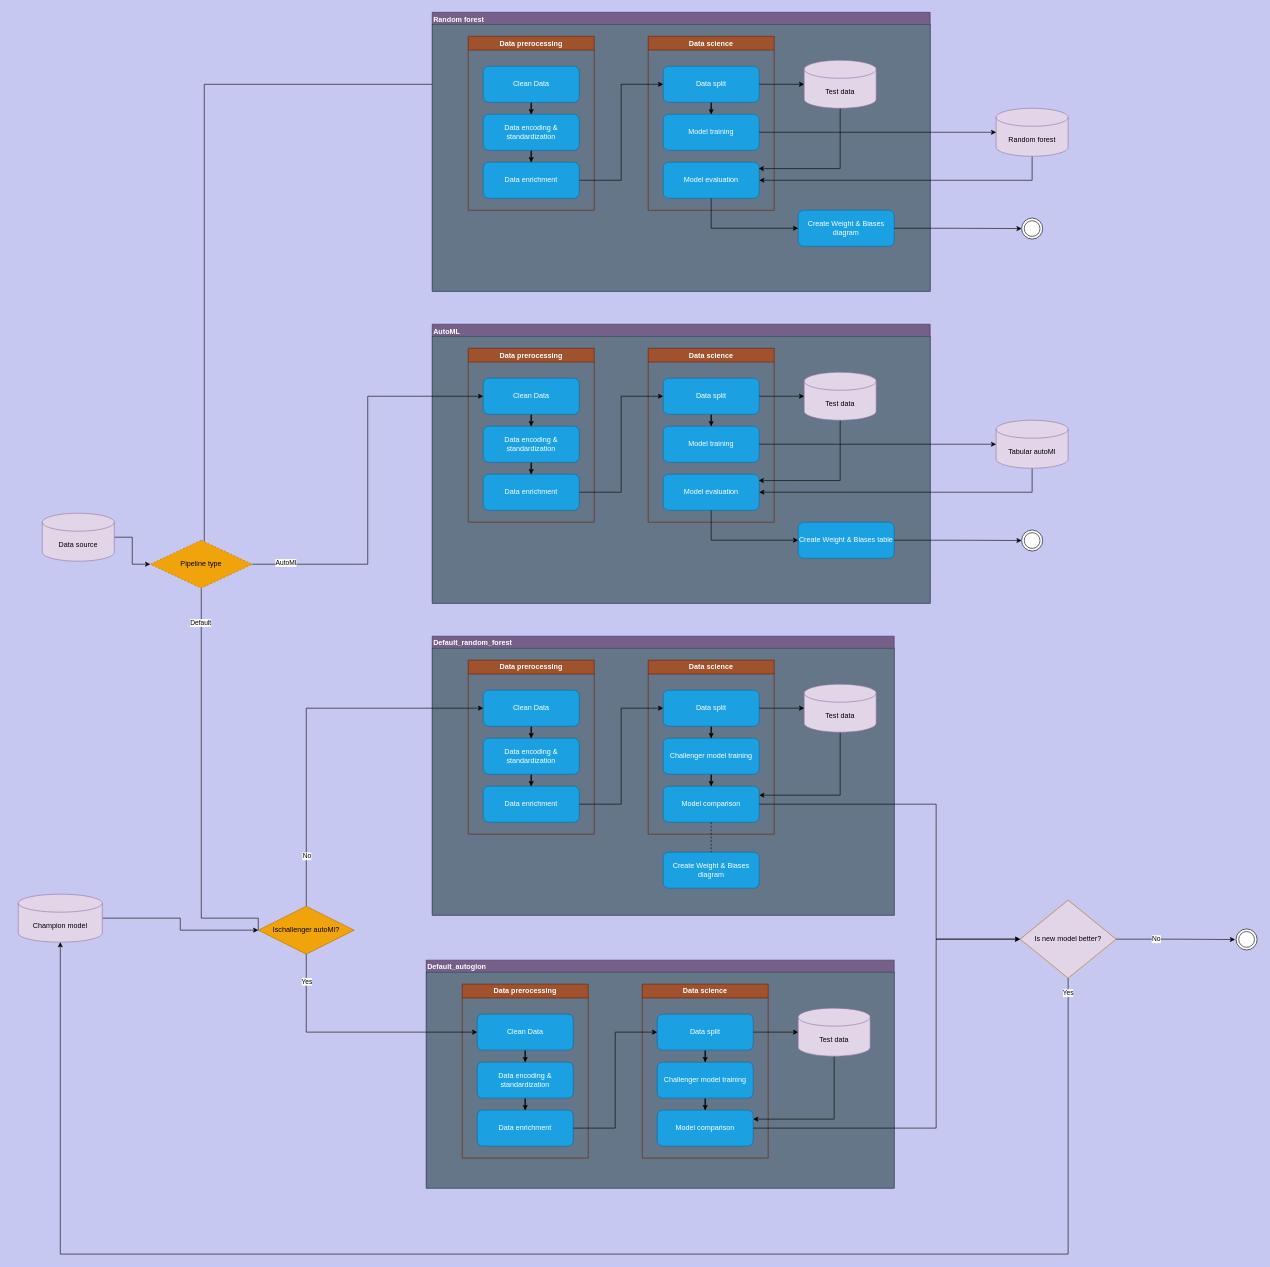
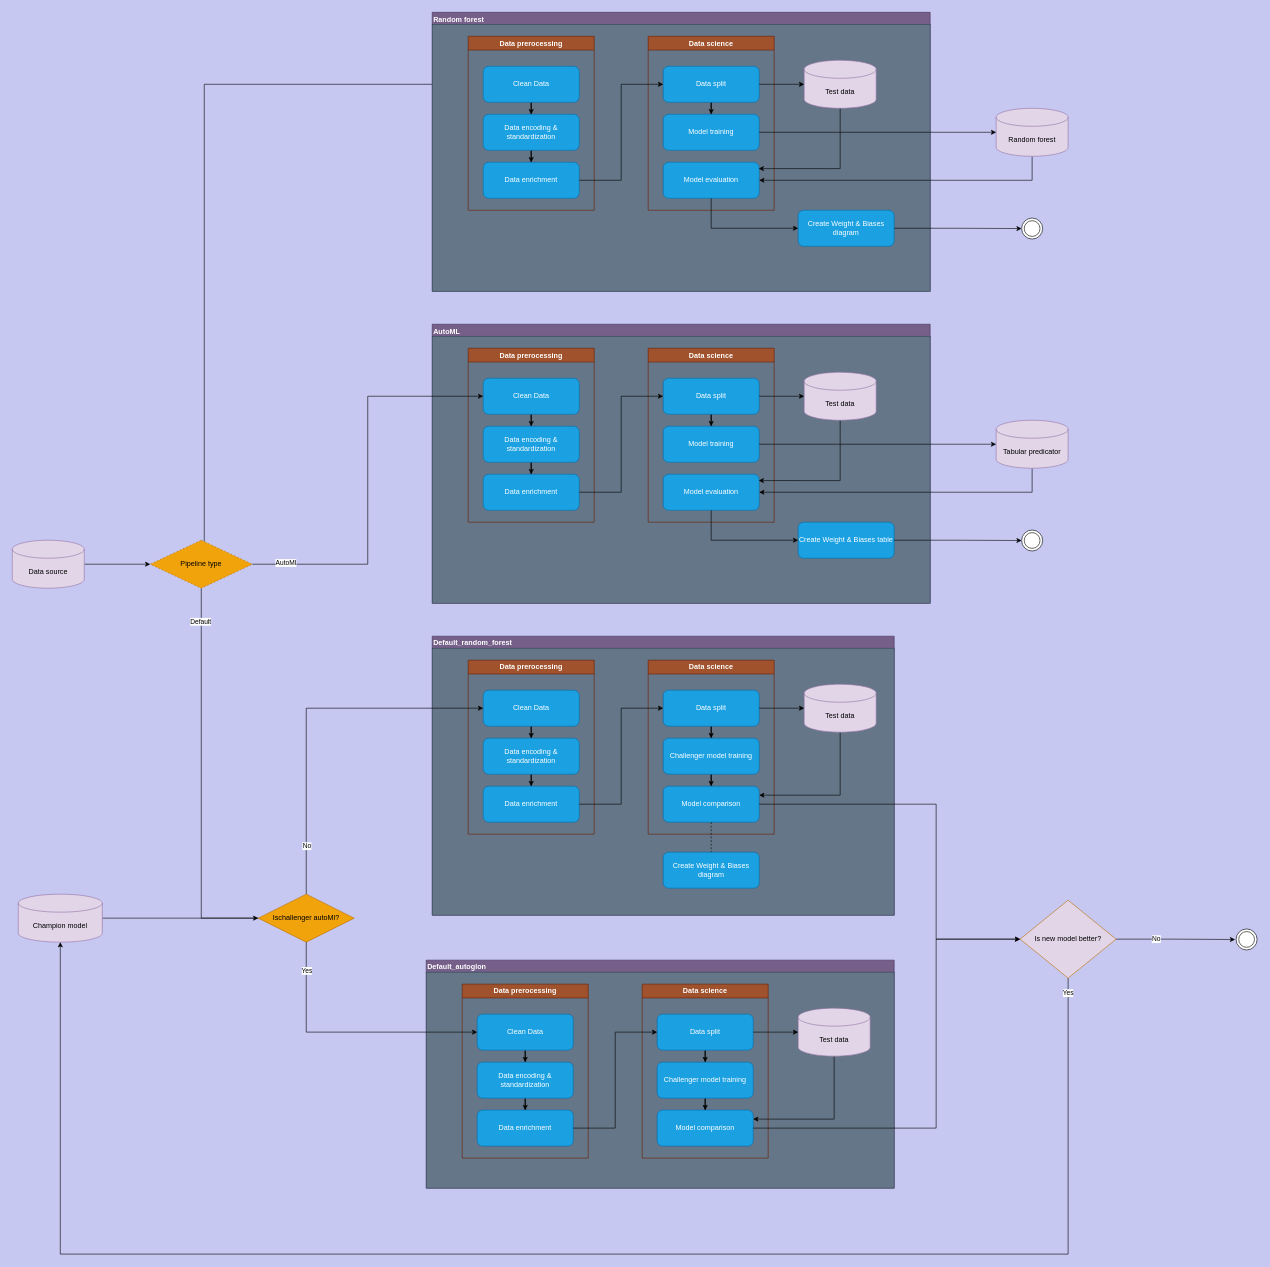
(1032, 452) -> (1032, 452)
(78, 537) -> (48, 564)
(306, 930) -> (306, 918)
